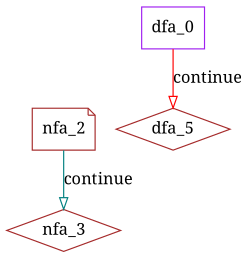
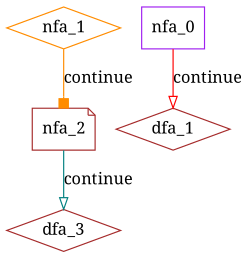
none -> (64, 28)
(173, 28) -> (173, 28)
(173, 129) -> (173, 129)
(64, 230) -> (64, 230)
